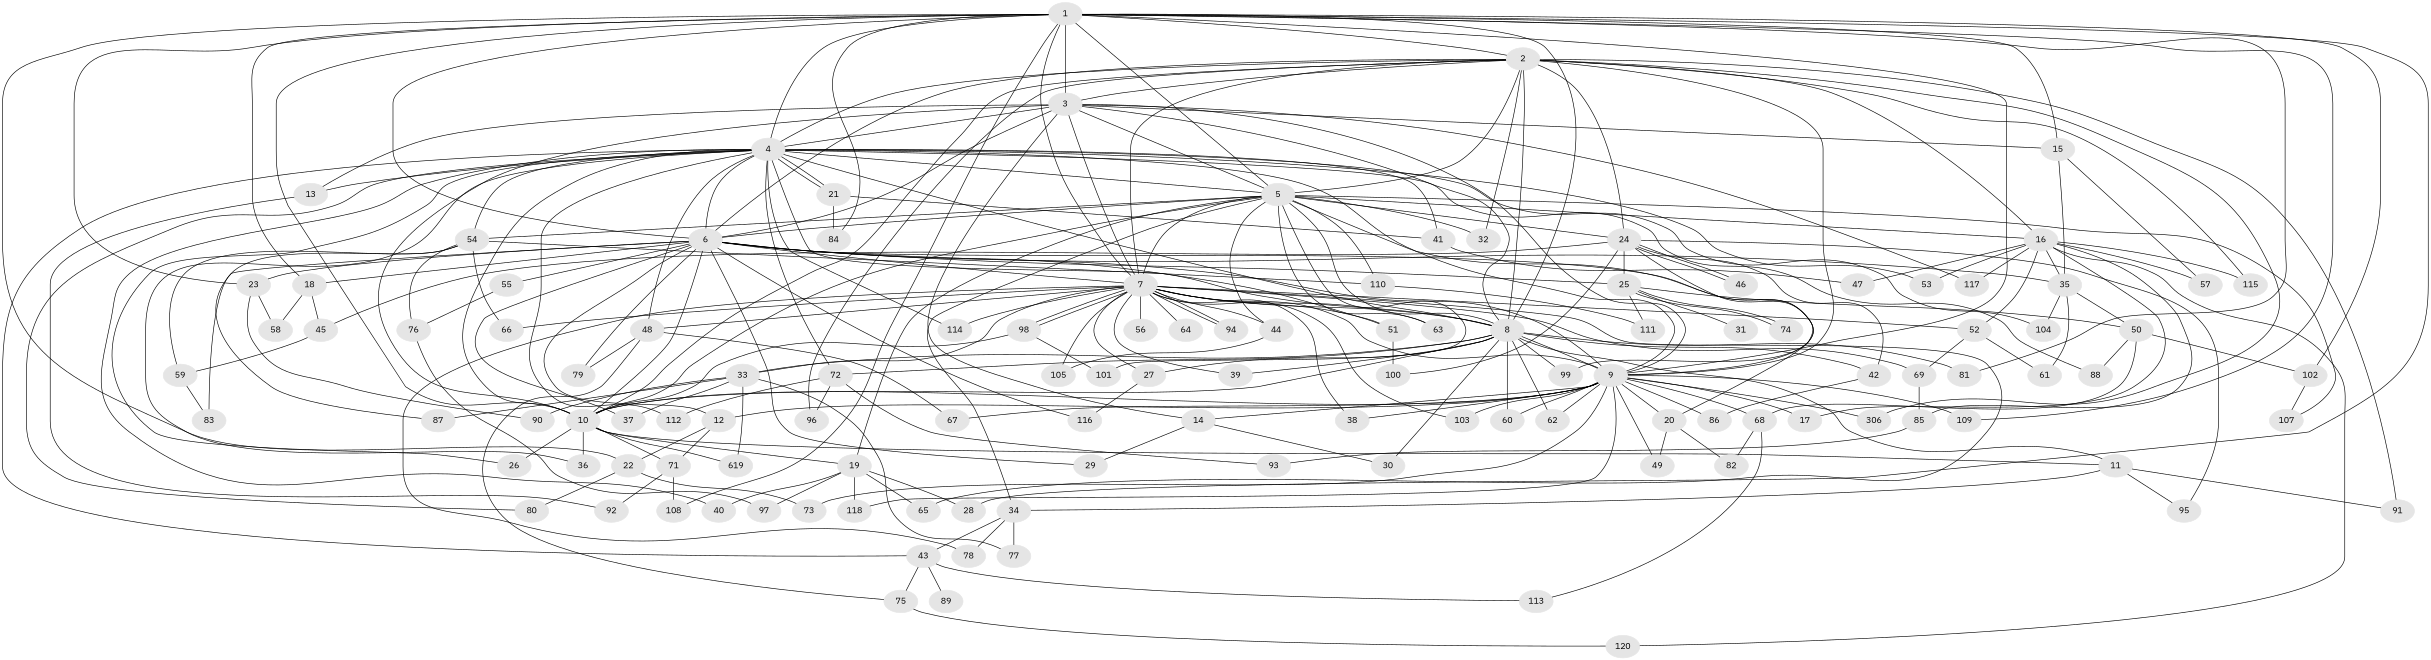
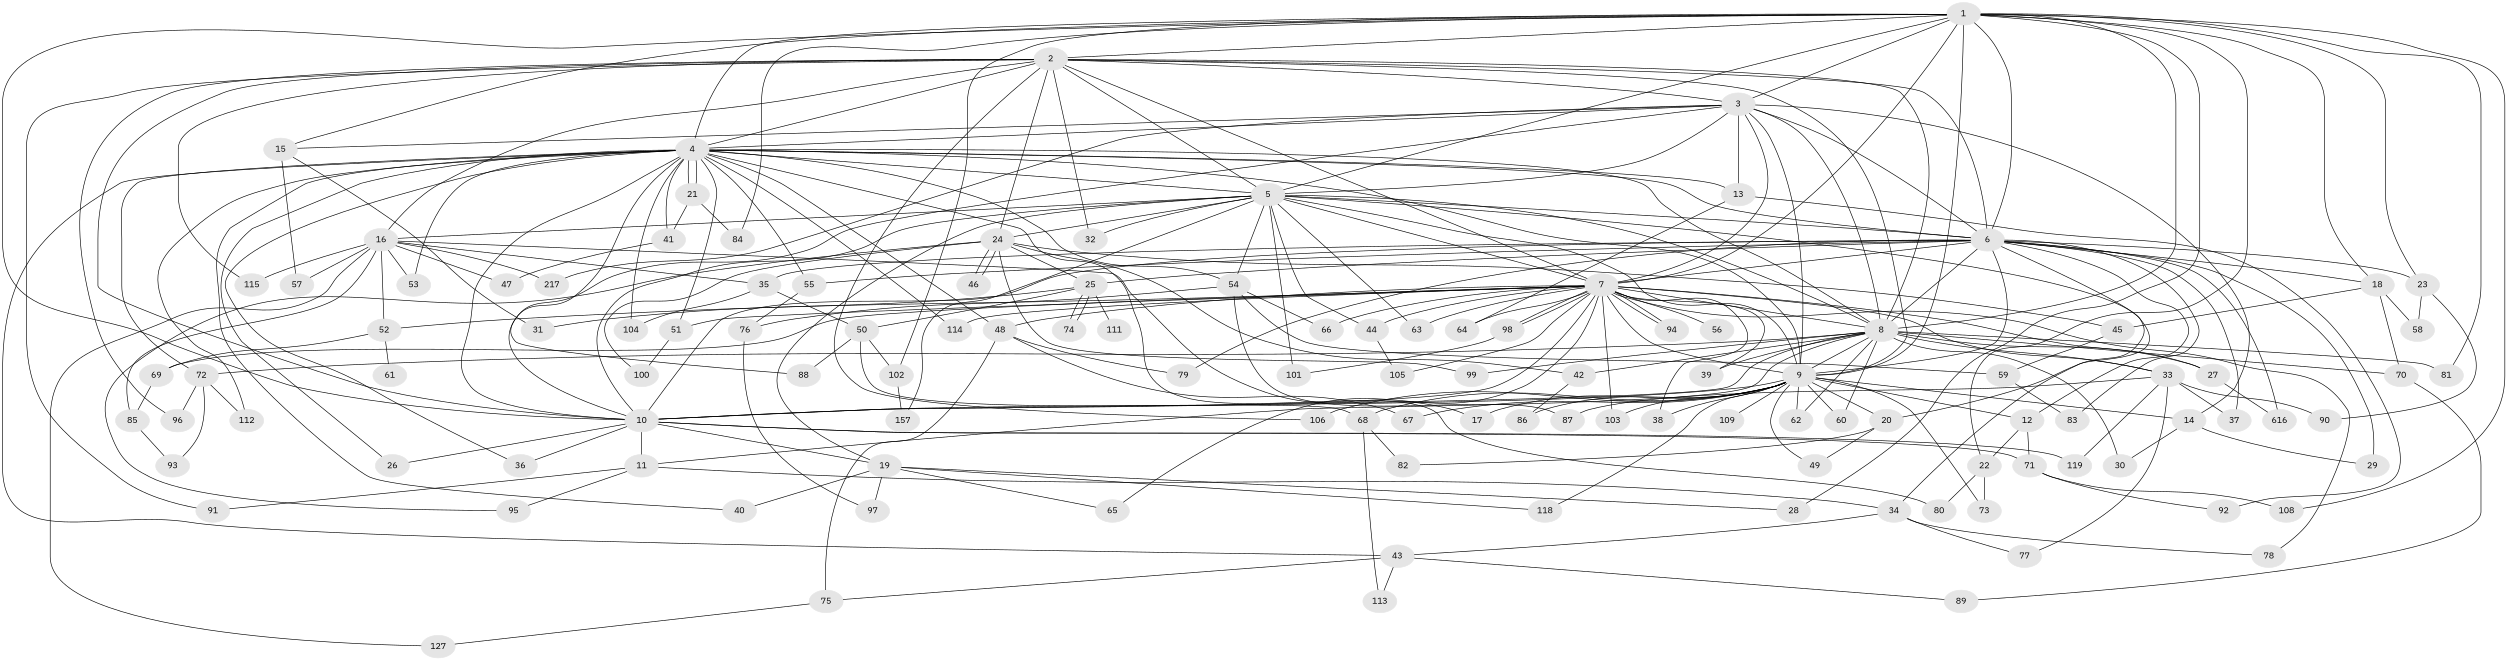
(2010, 37) -> none
none -> (760, 211)
(2063, 217) -> (407, 231)
none -> (1594, 265)
(1378, 285) -> none
(1972, 285) -> (552, 285)
(2068, 333) -> none
(795, 344) -> (1146, 406)
none -> (2401, 375)
(1085, 421) -> (2279, 421)
(1874, 421) -> (1318, 421)
(2286, 421) -> (903, 421)
(736, 466) -> (2075, 466)
(1623, 647) -> (438, 647)
